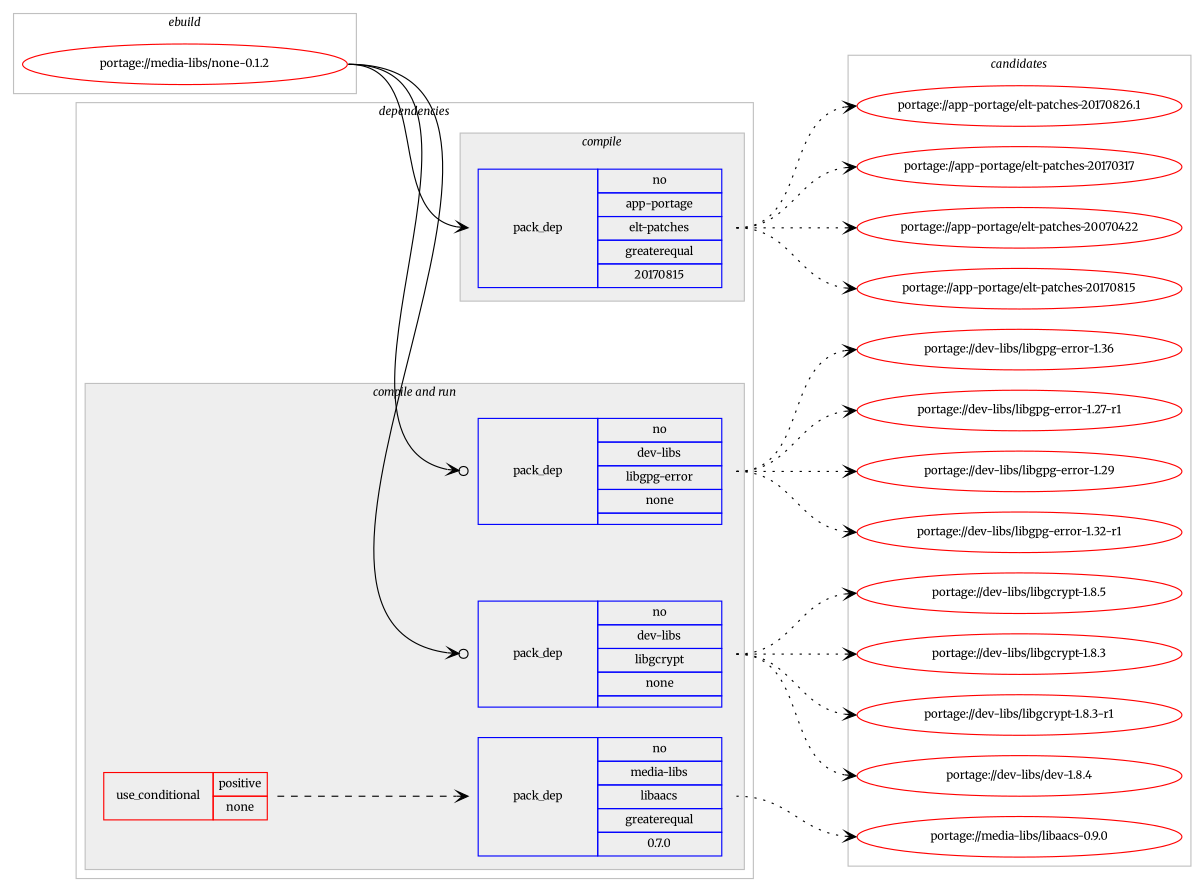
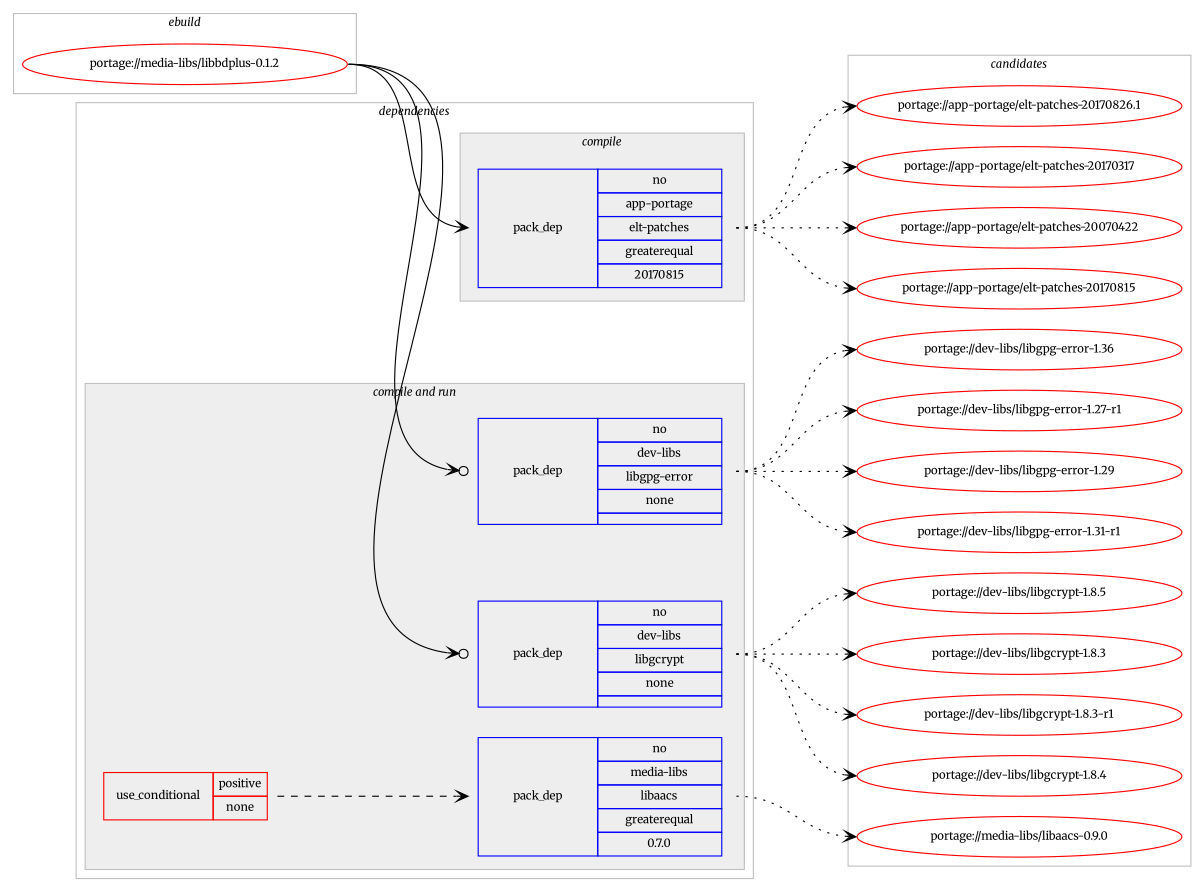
(185, 64) -> (185, 64)
(1020, 532) -> (1020, 532)
(1020, 776) -> (1020, 776)
